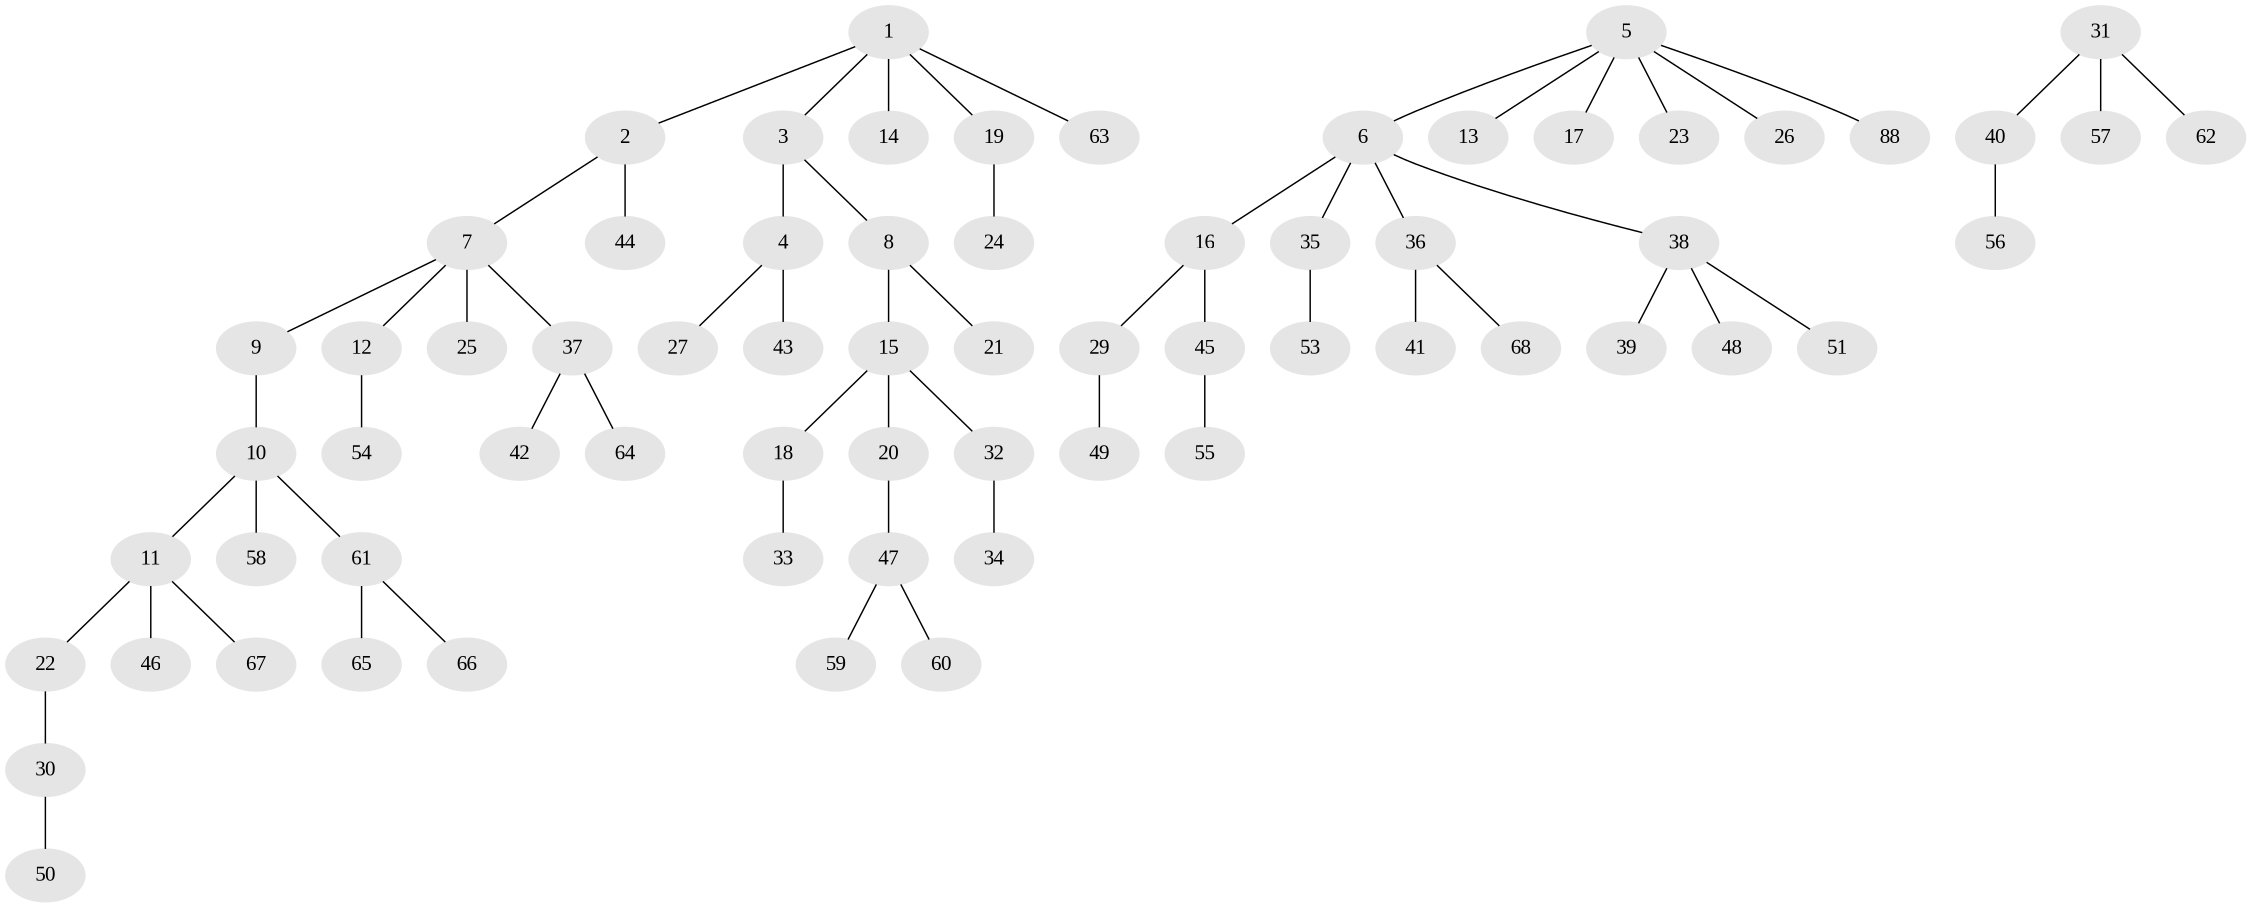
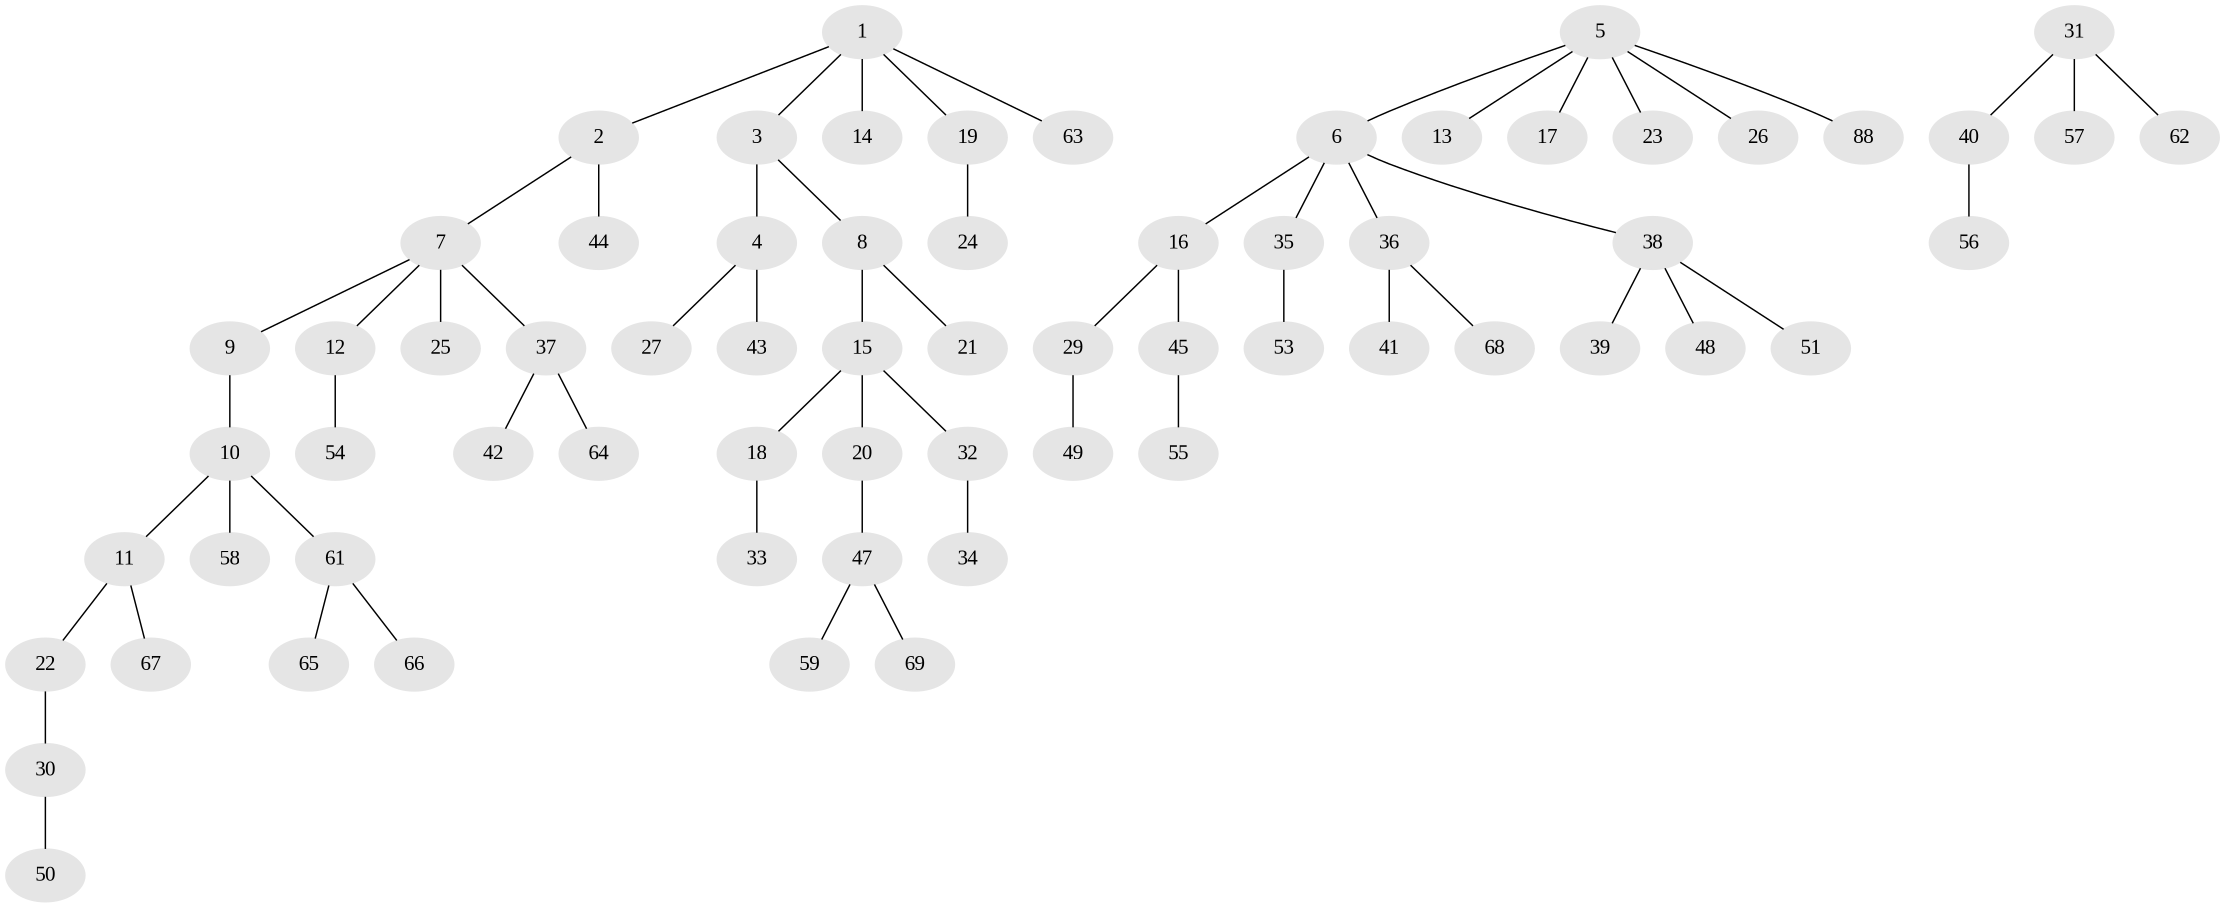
(151, 665) -> none
(941, 665) -> (915, 665)
